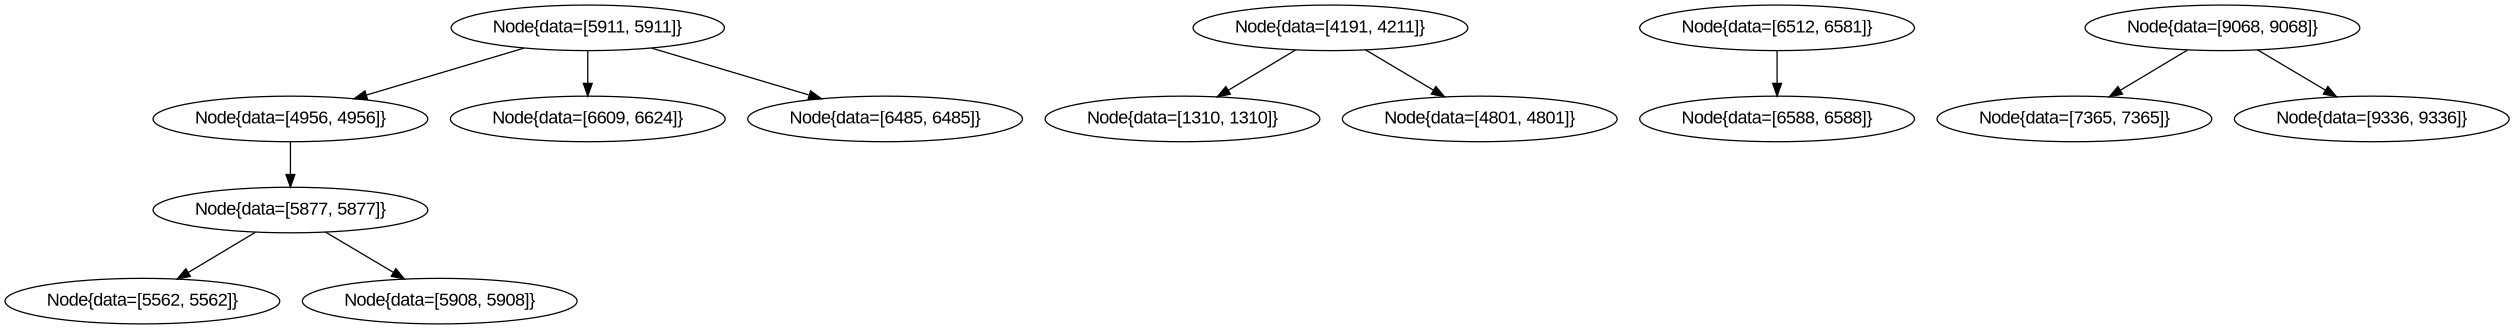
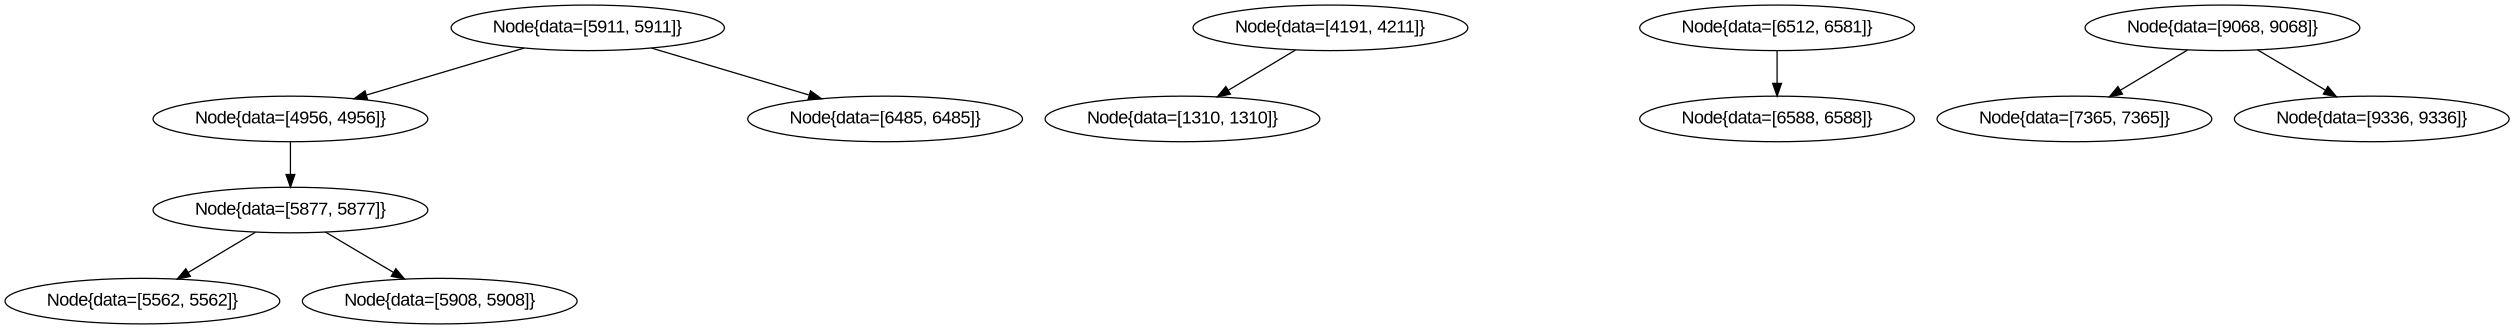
(588, 119) -> none
(1480, 119) -> none
